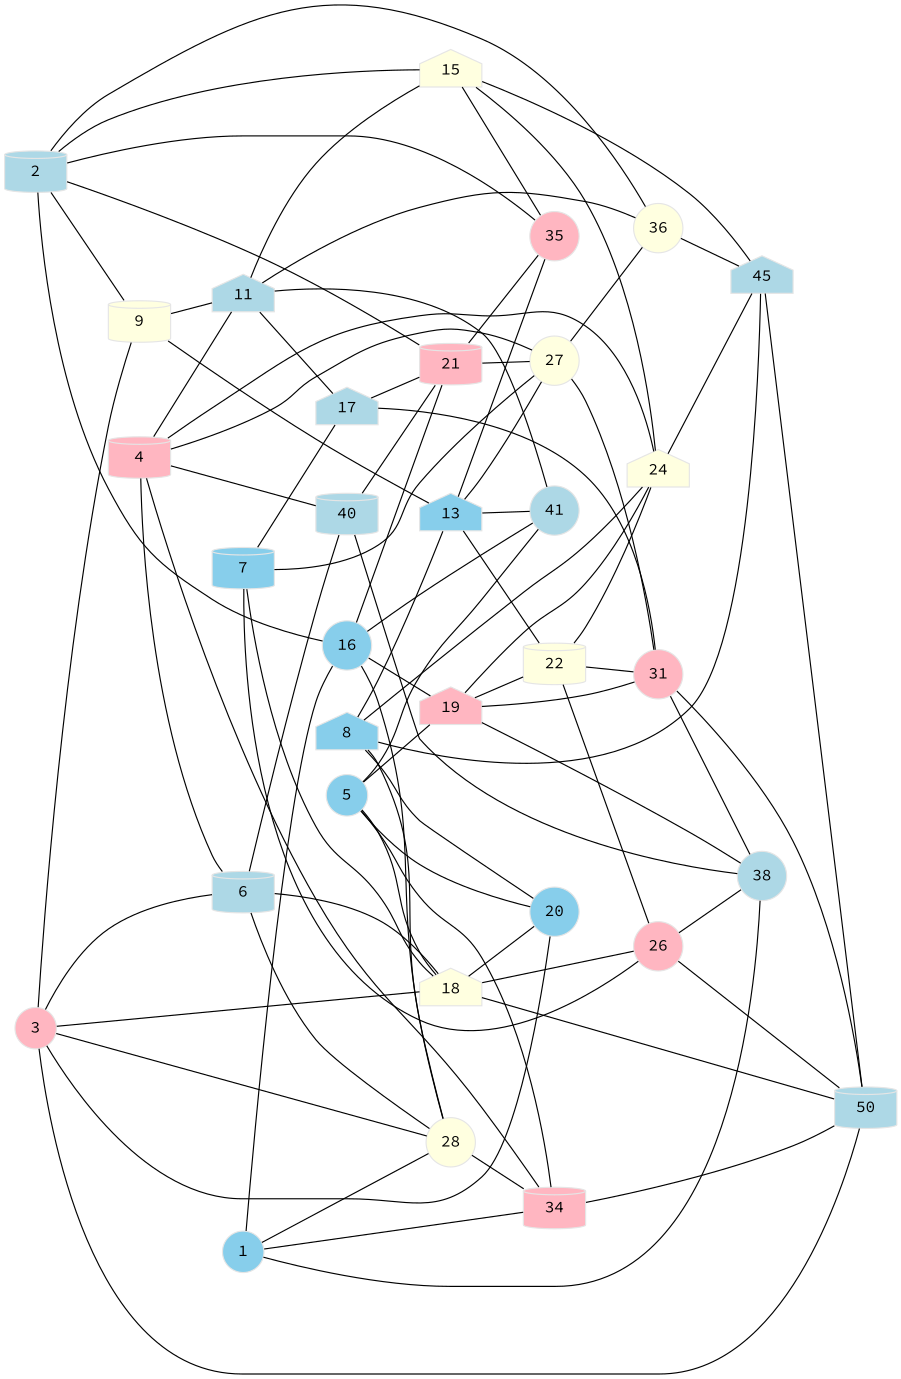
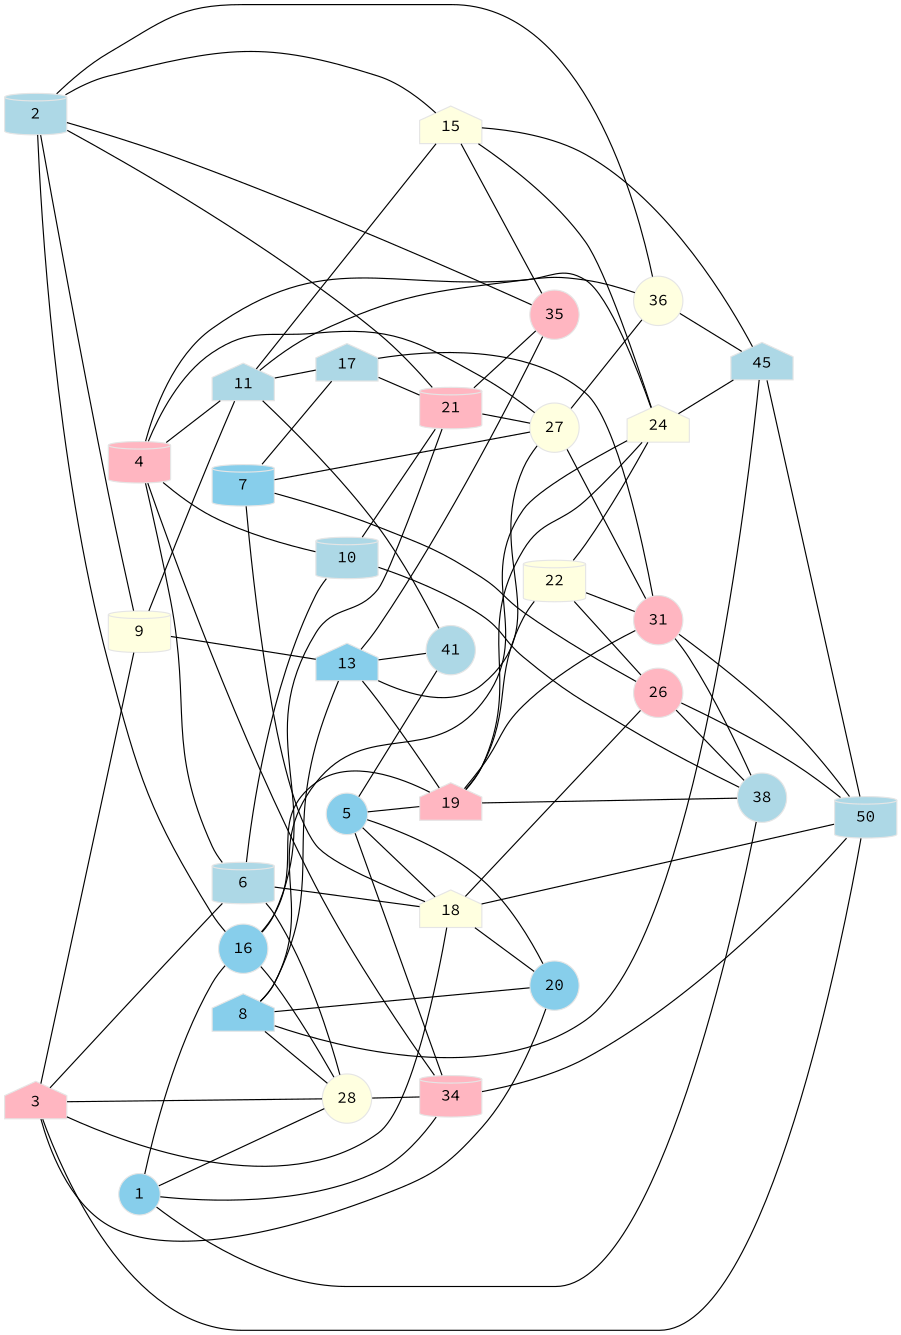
(347, 514) -> (347, 558)
(449, 575) -> none
(501, 587) -> (394, 723)
(36, 1028) -> (36, 1102)
